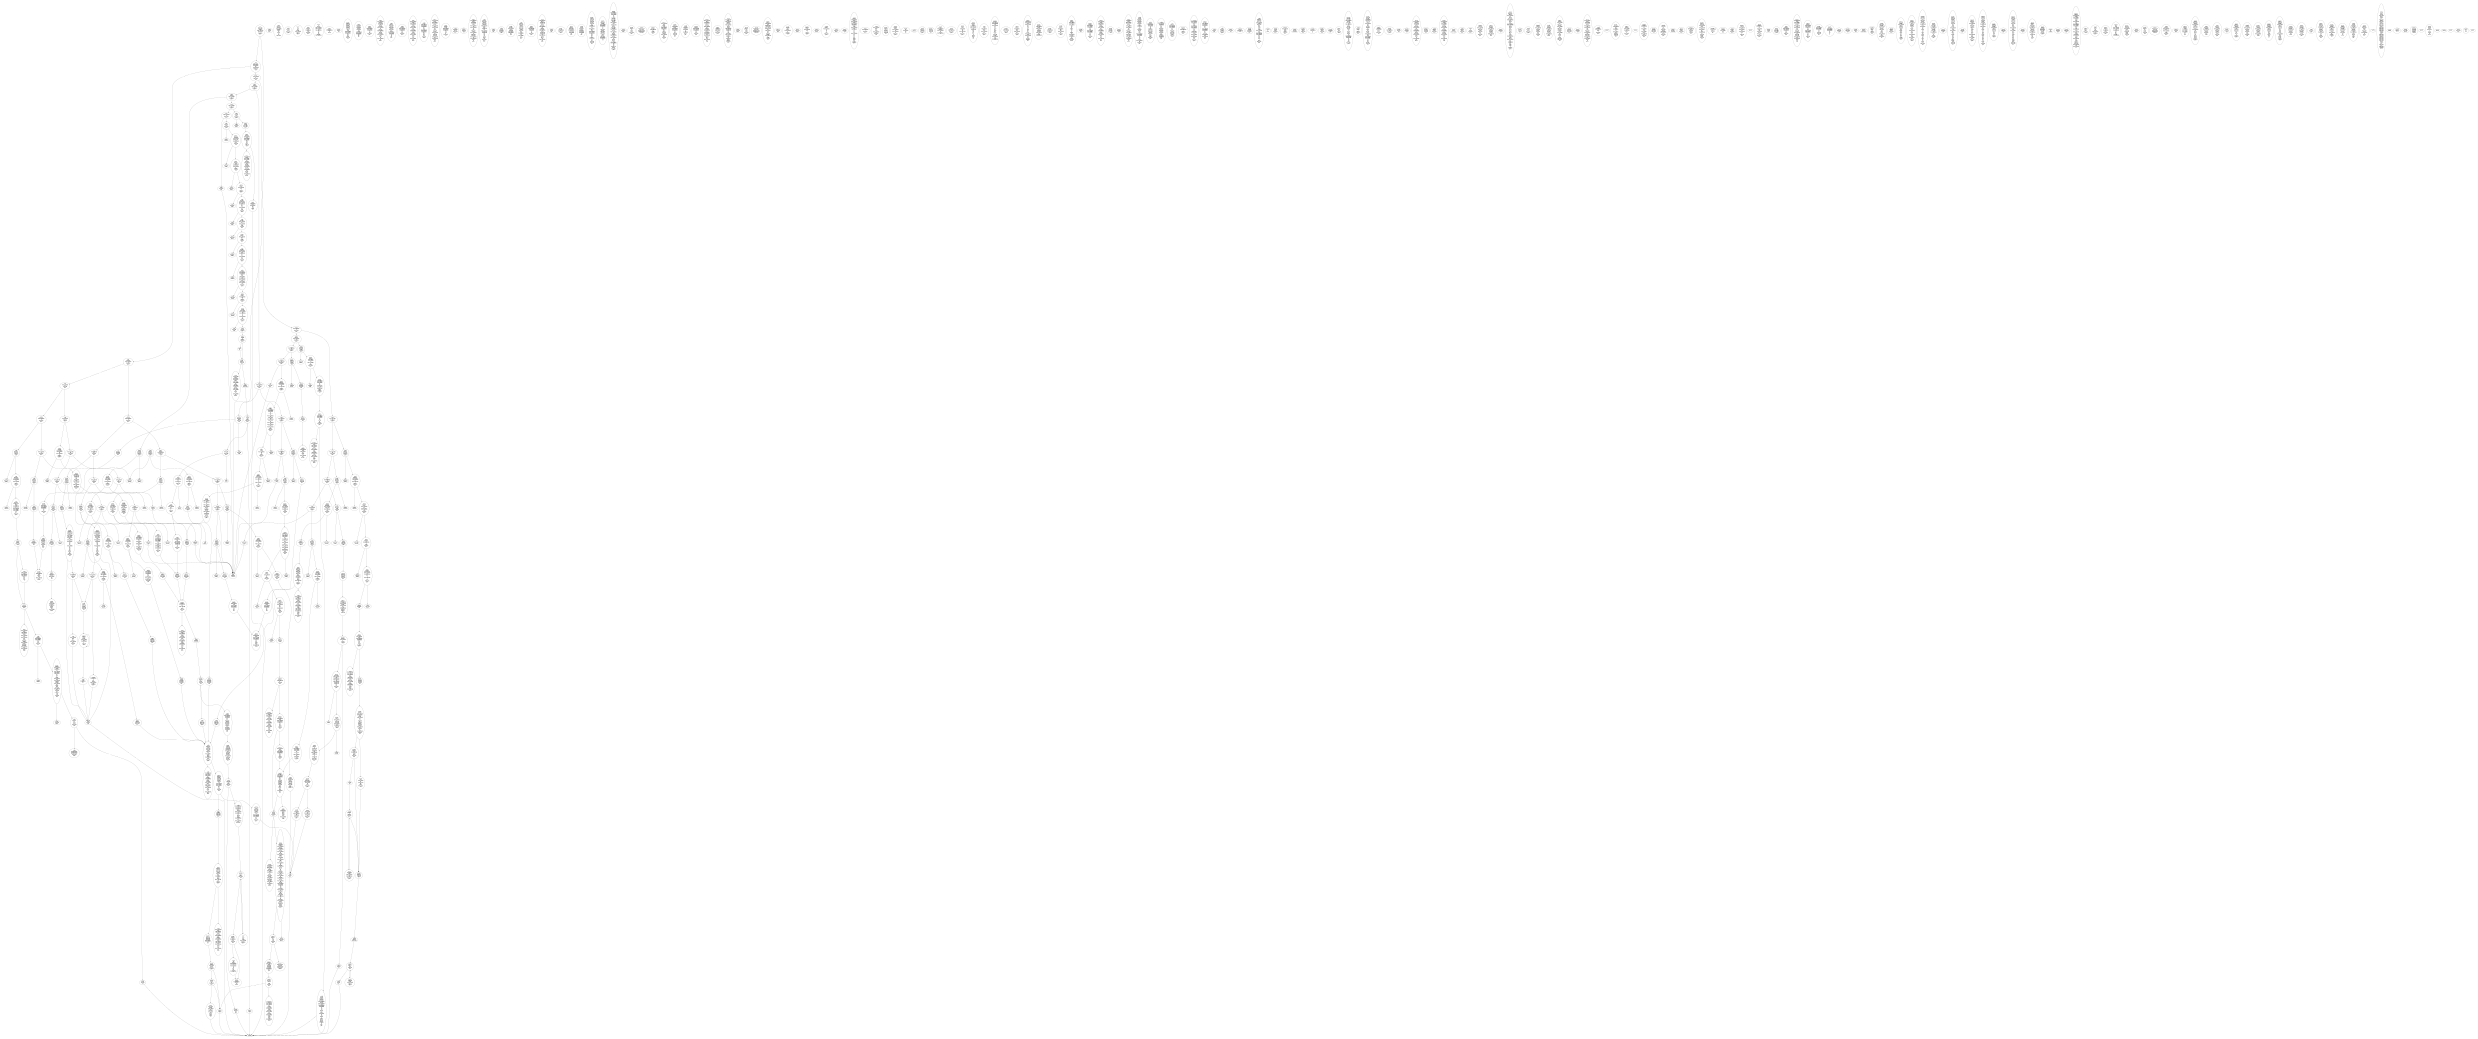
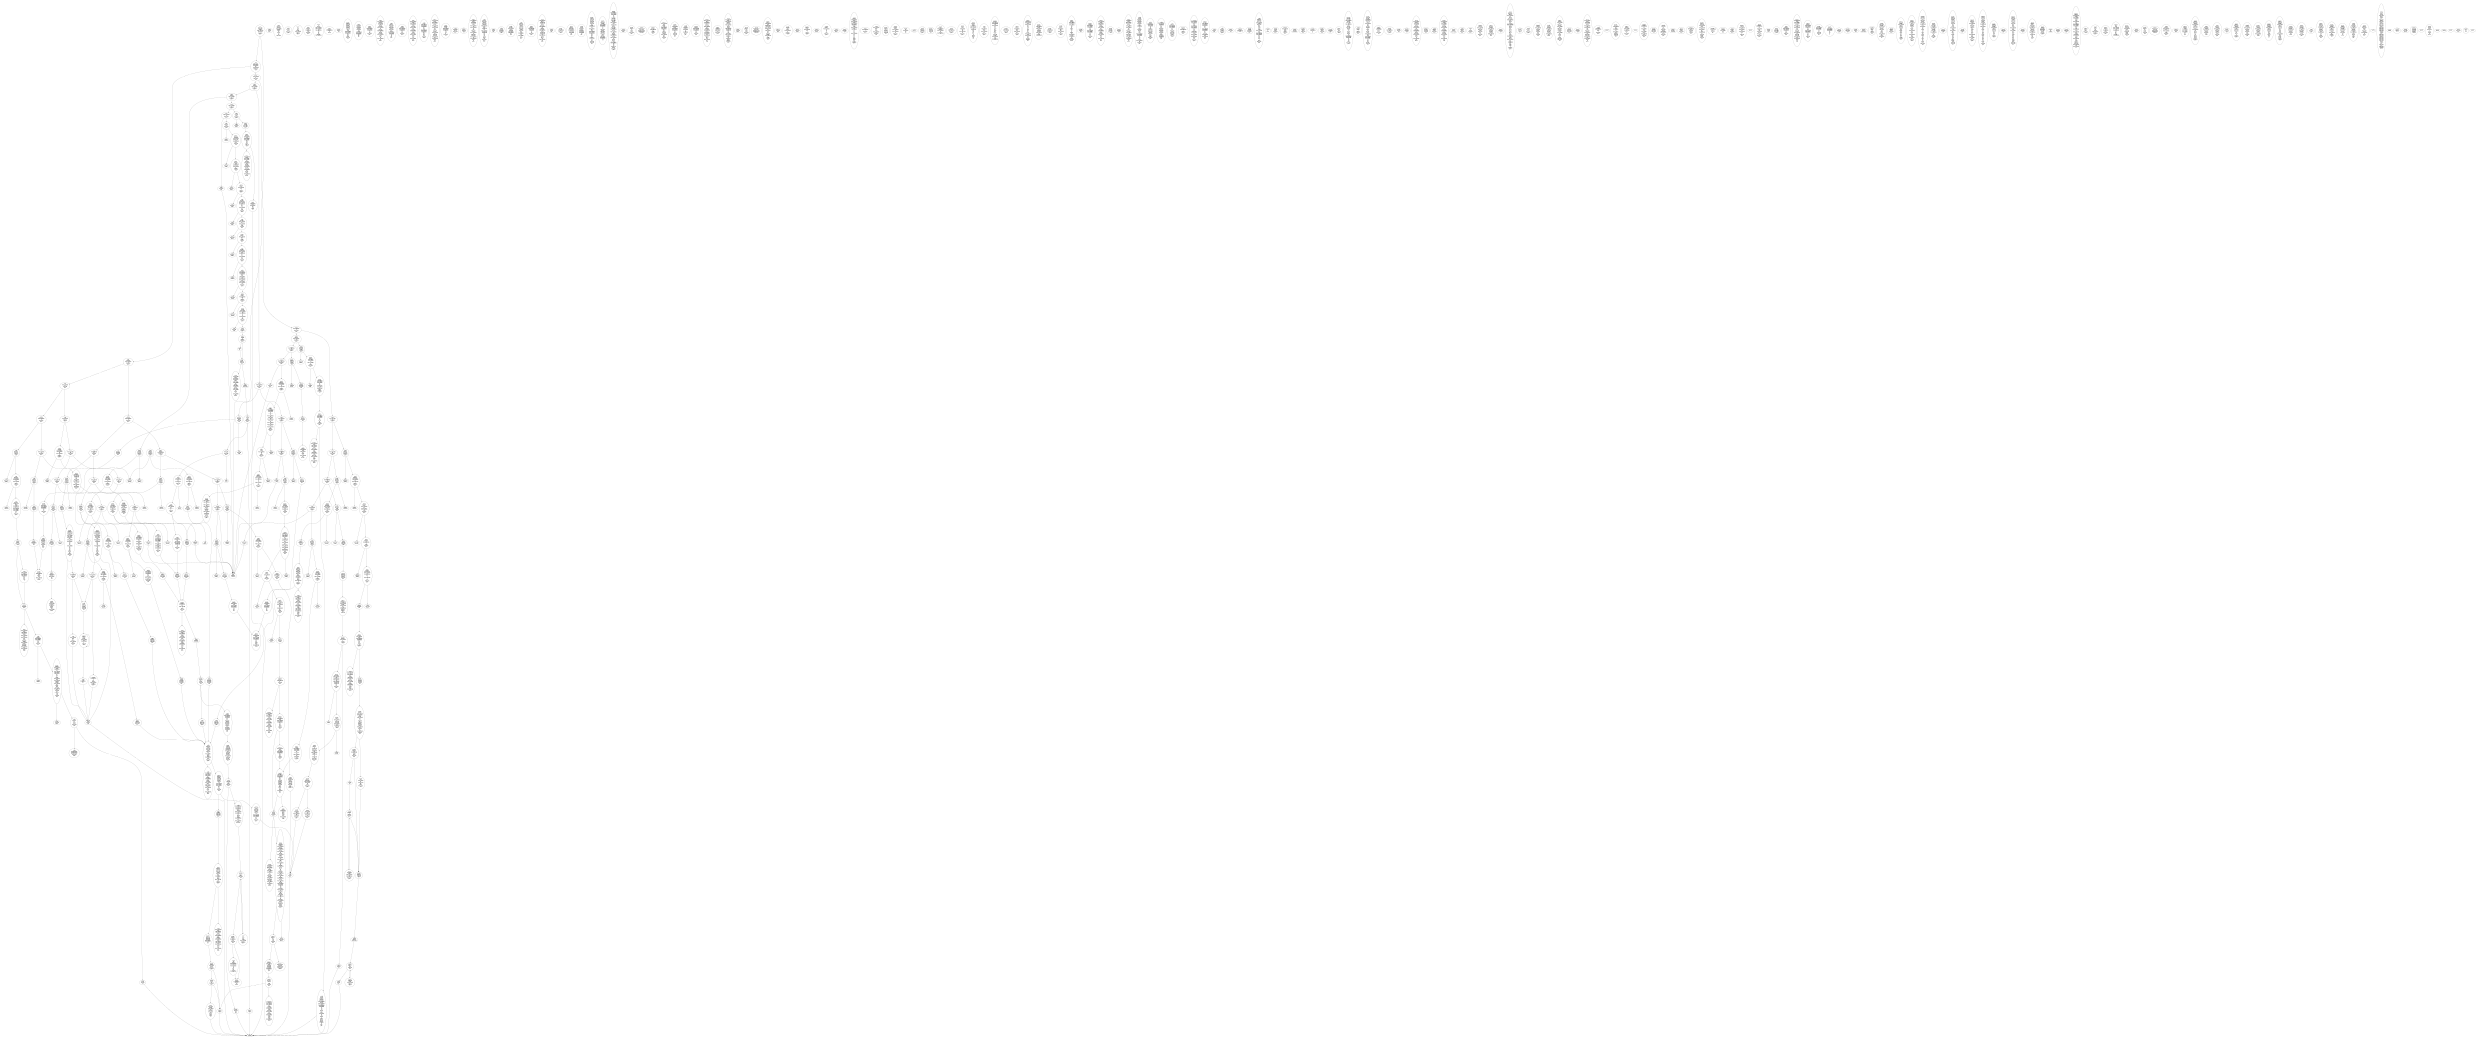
(153, 508) -> none
